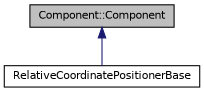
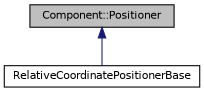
(102, 16) -> (102, 16)
